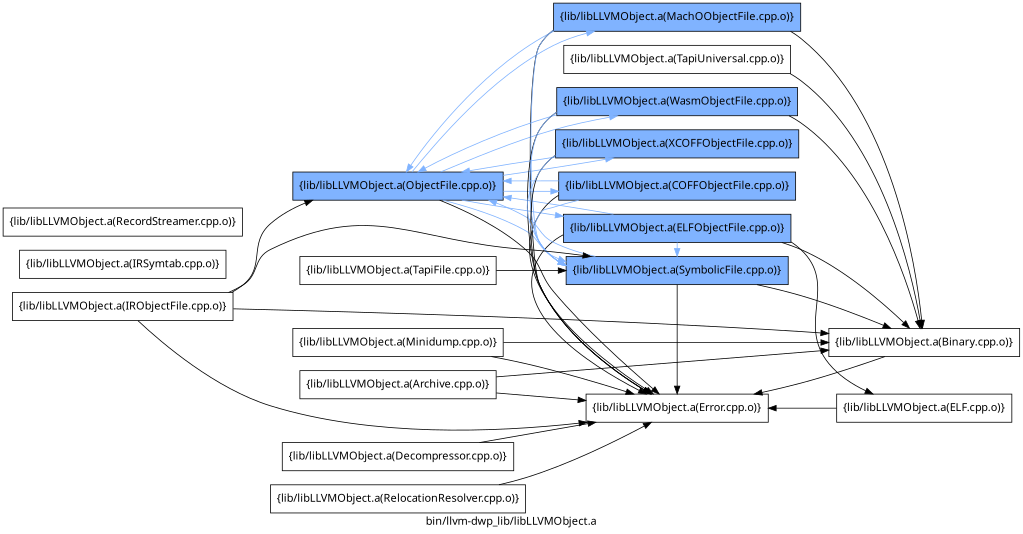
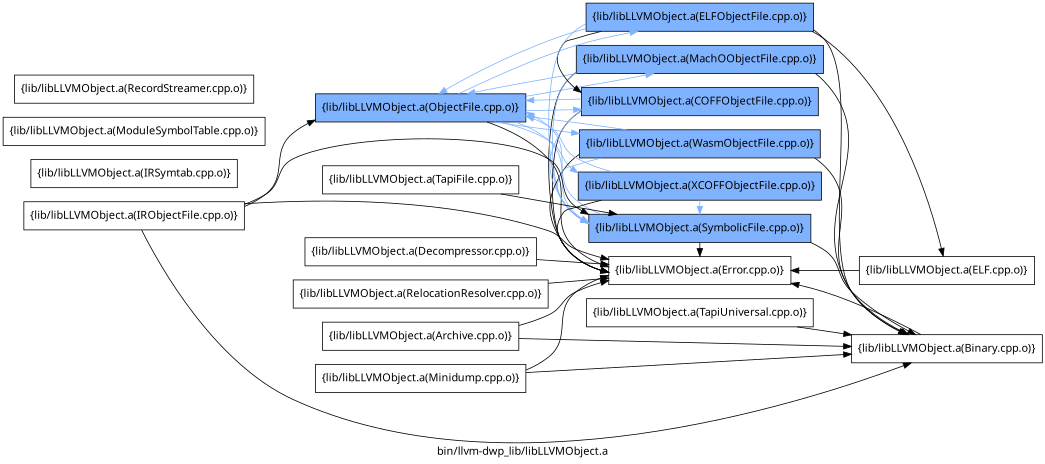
none -> (134, 131)
(552, 327) -> (575, 39)
